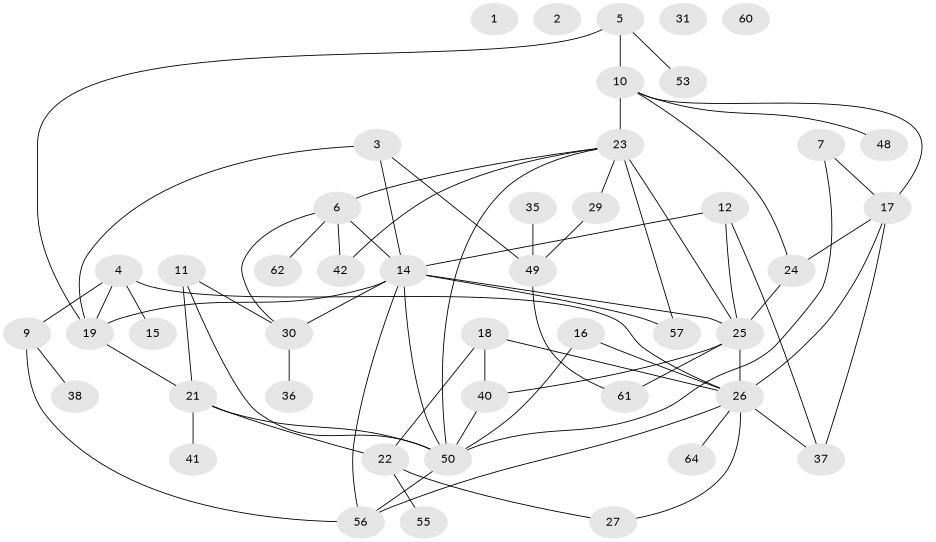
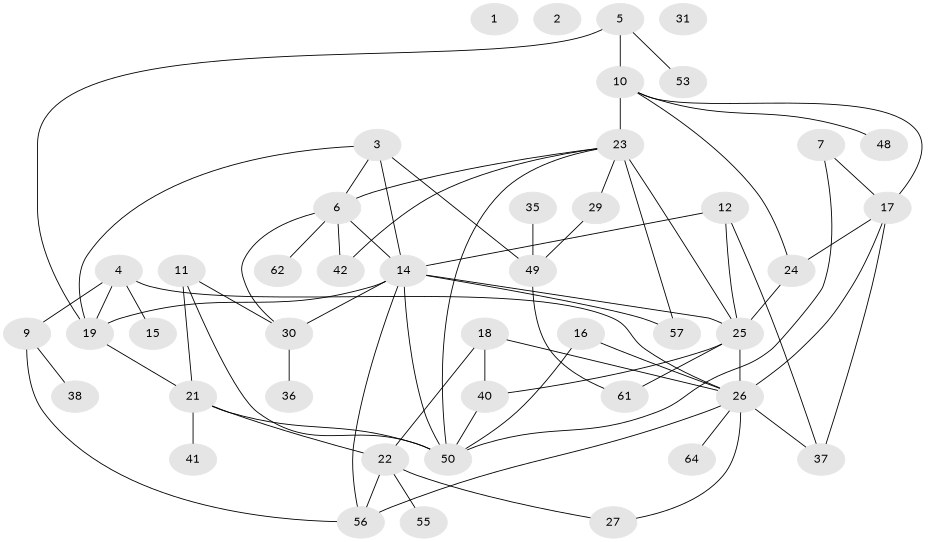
(746, 19) -> none
none -> (357, 176)
(410, 487) -> (373, 491)
